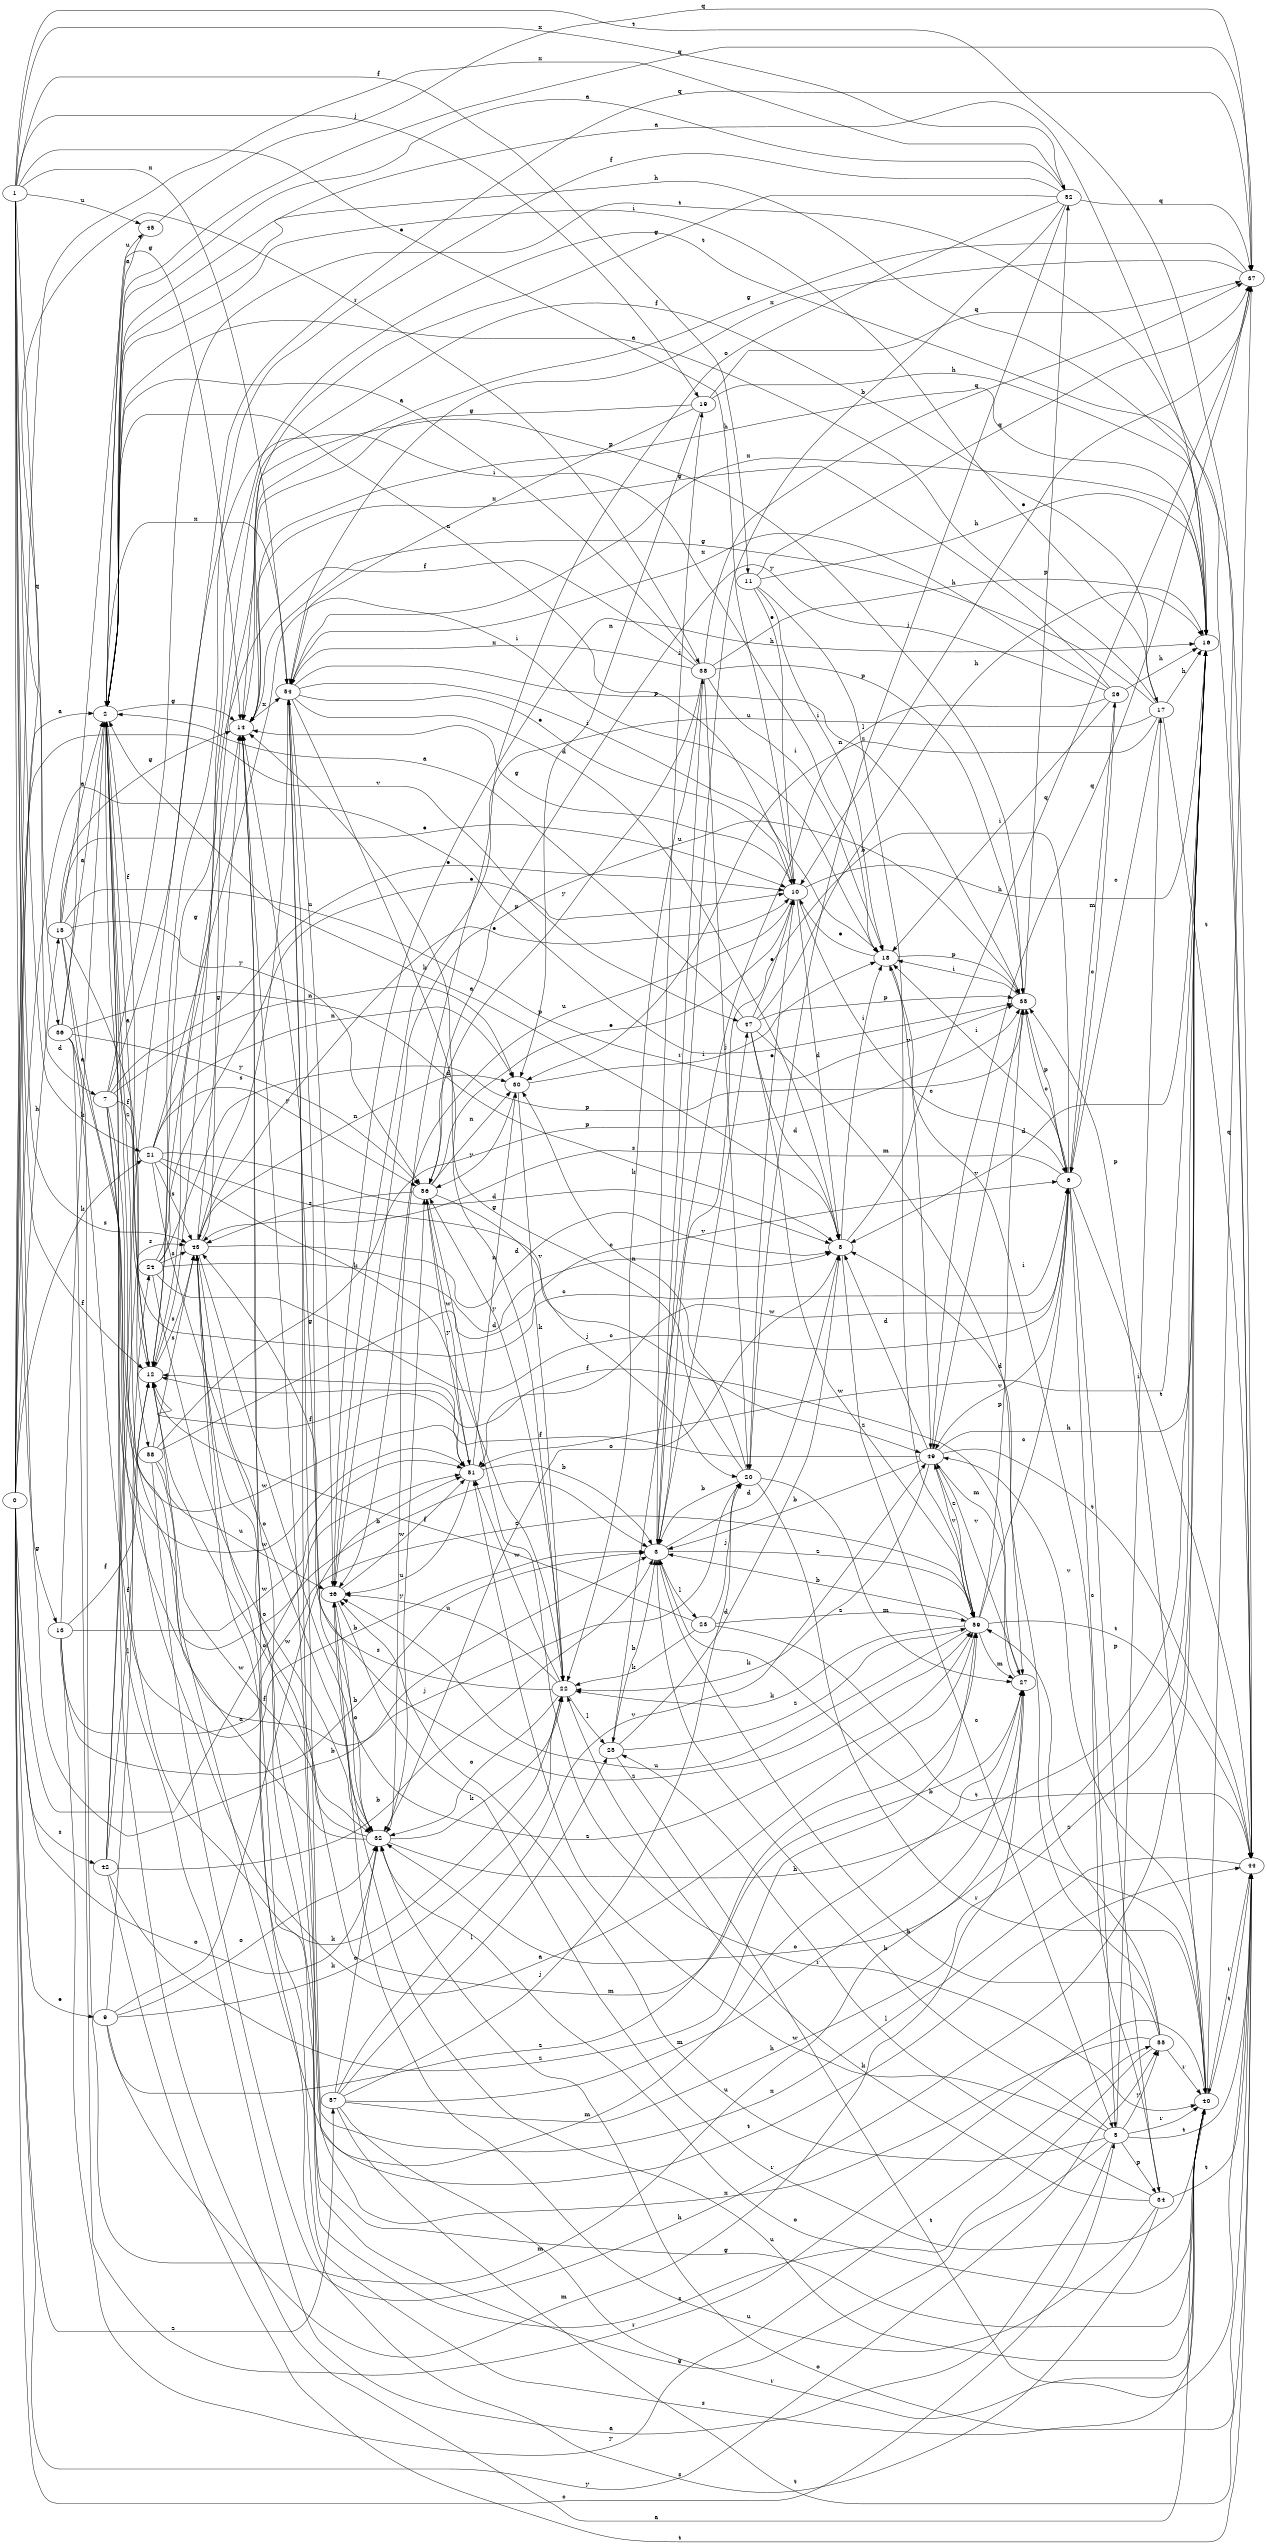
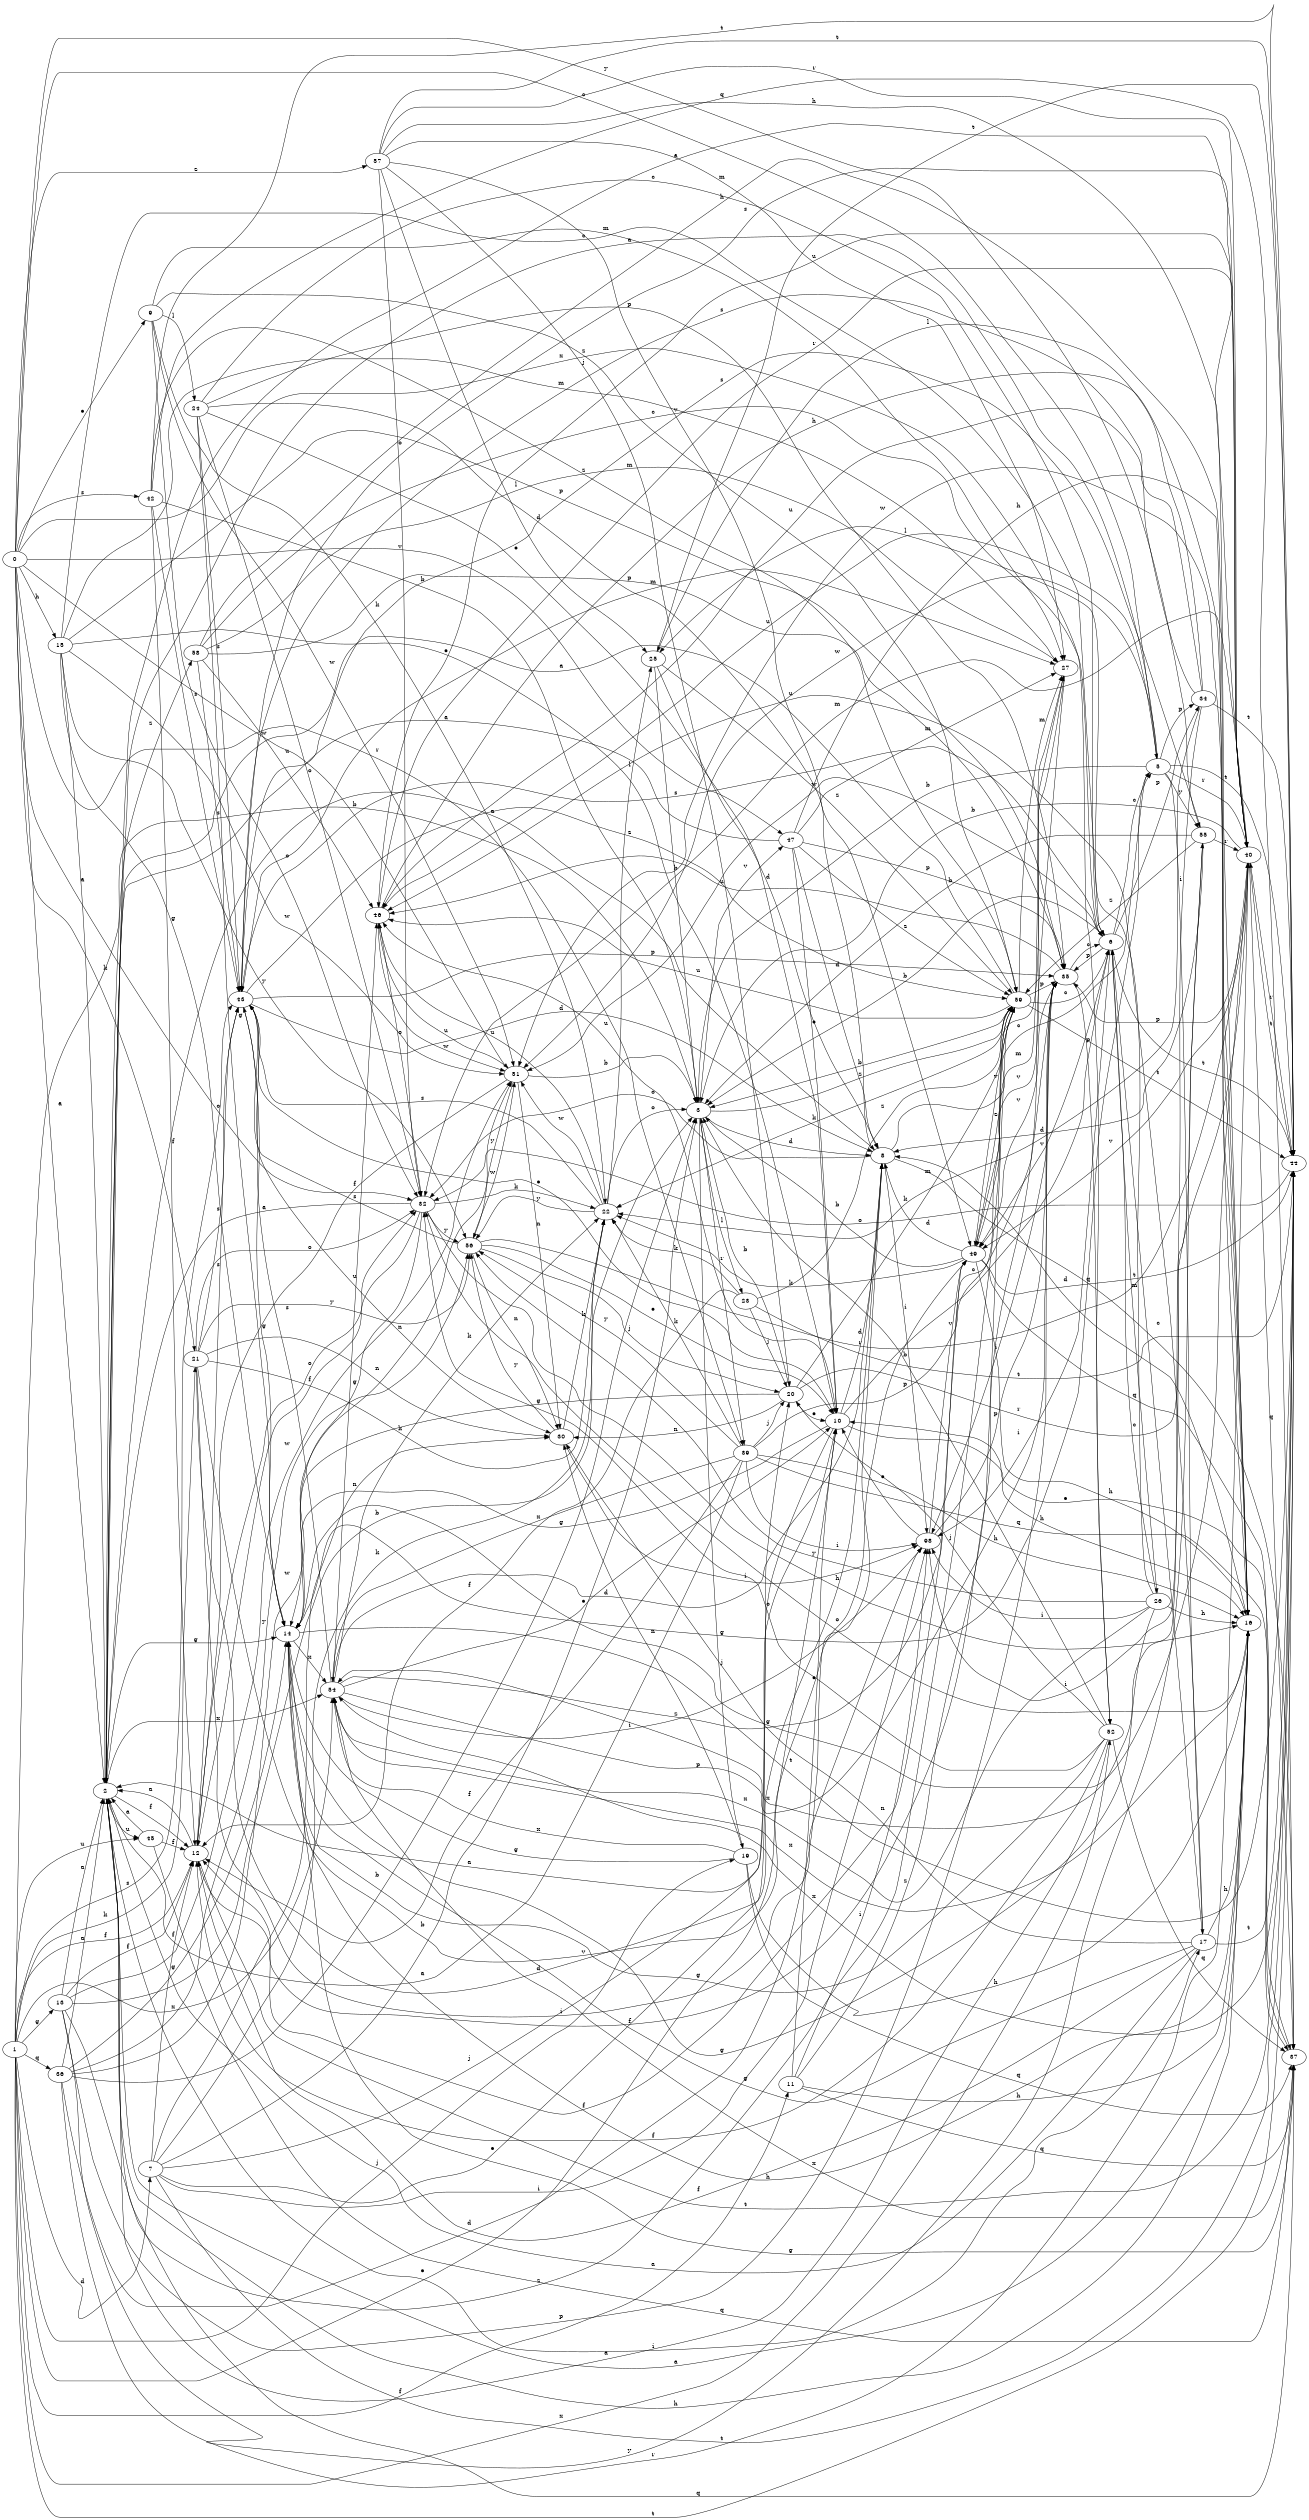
(704, 671) -> (746, 1453)
(186, 804) -> (840, 2138)
(886, 958) -> (928, 1541)
(477, 1771) -> (626, 1139)
none -> (171, 1845)
(796, 2220) -> (838, 704)
